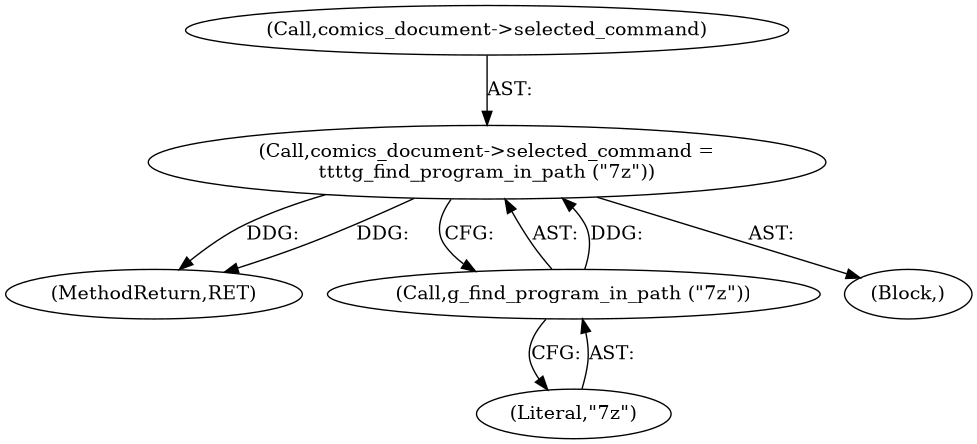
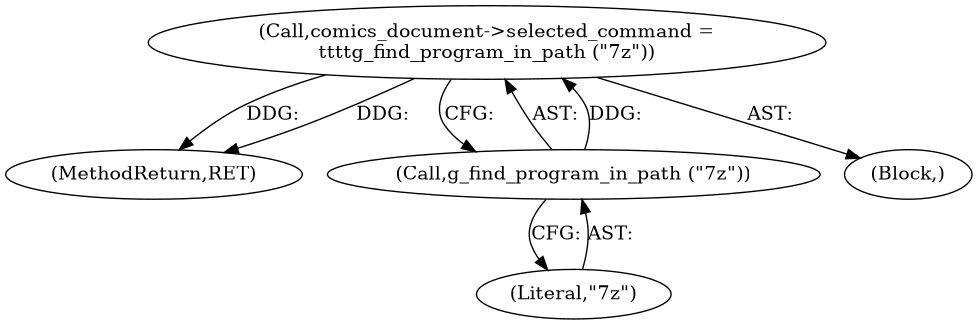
(487, 30) -> none
